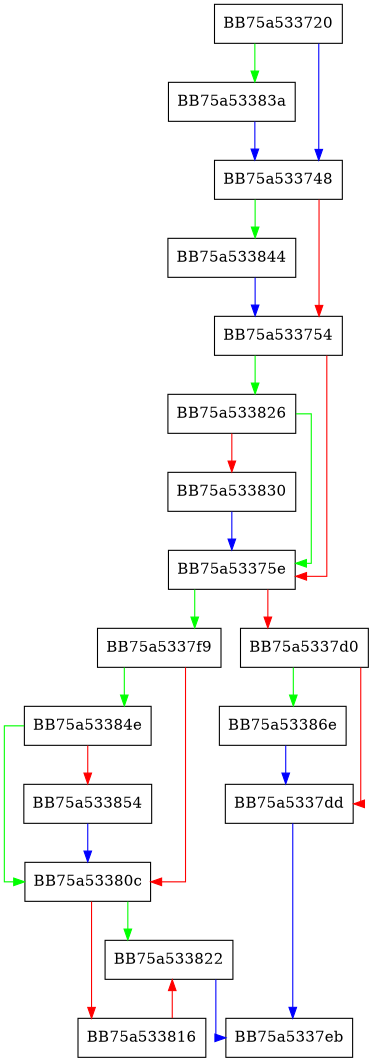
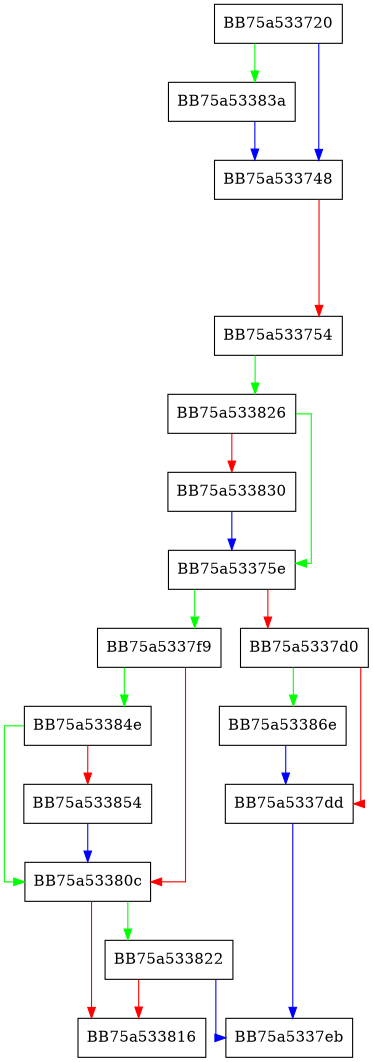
(232, 258) -> none
(327, 476) -> none
(172, 1004) -> (139, 993)
